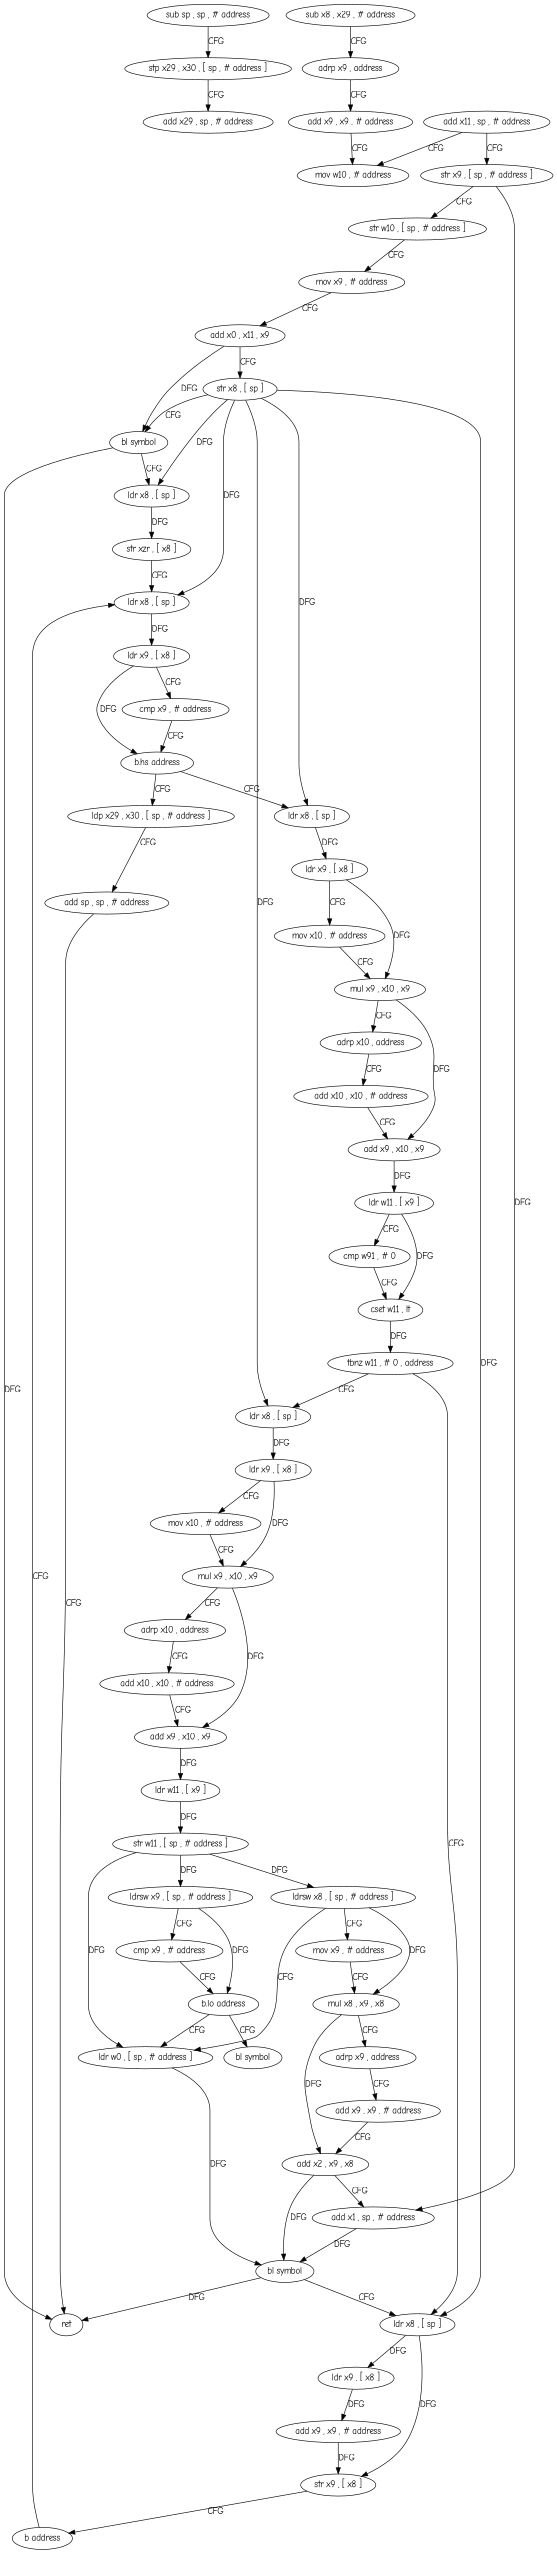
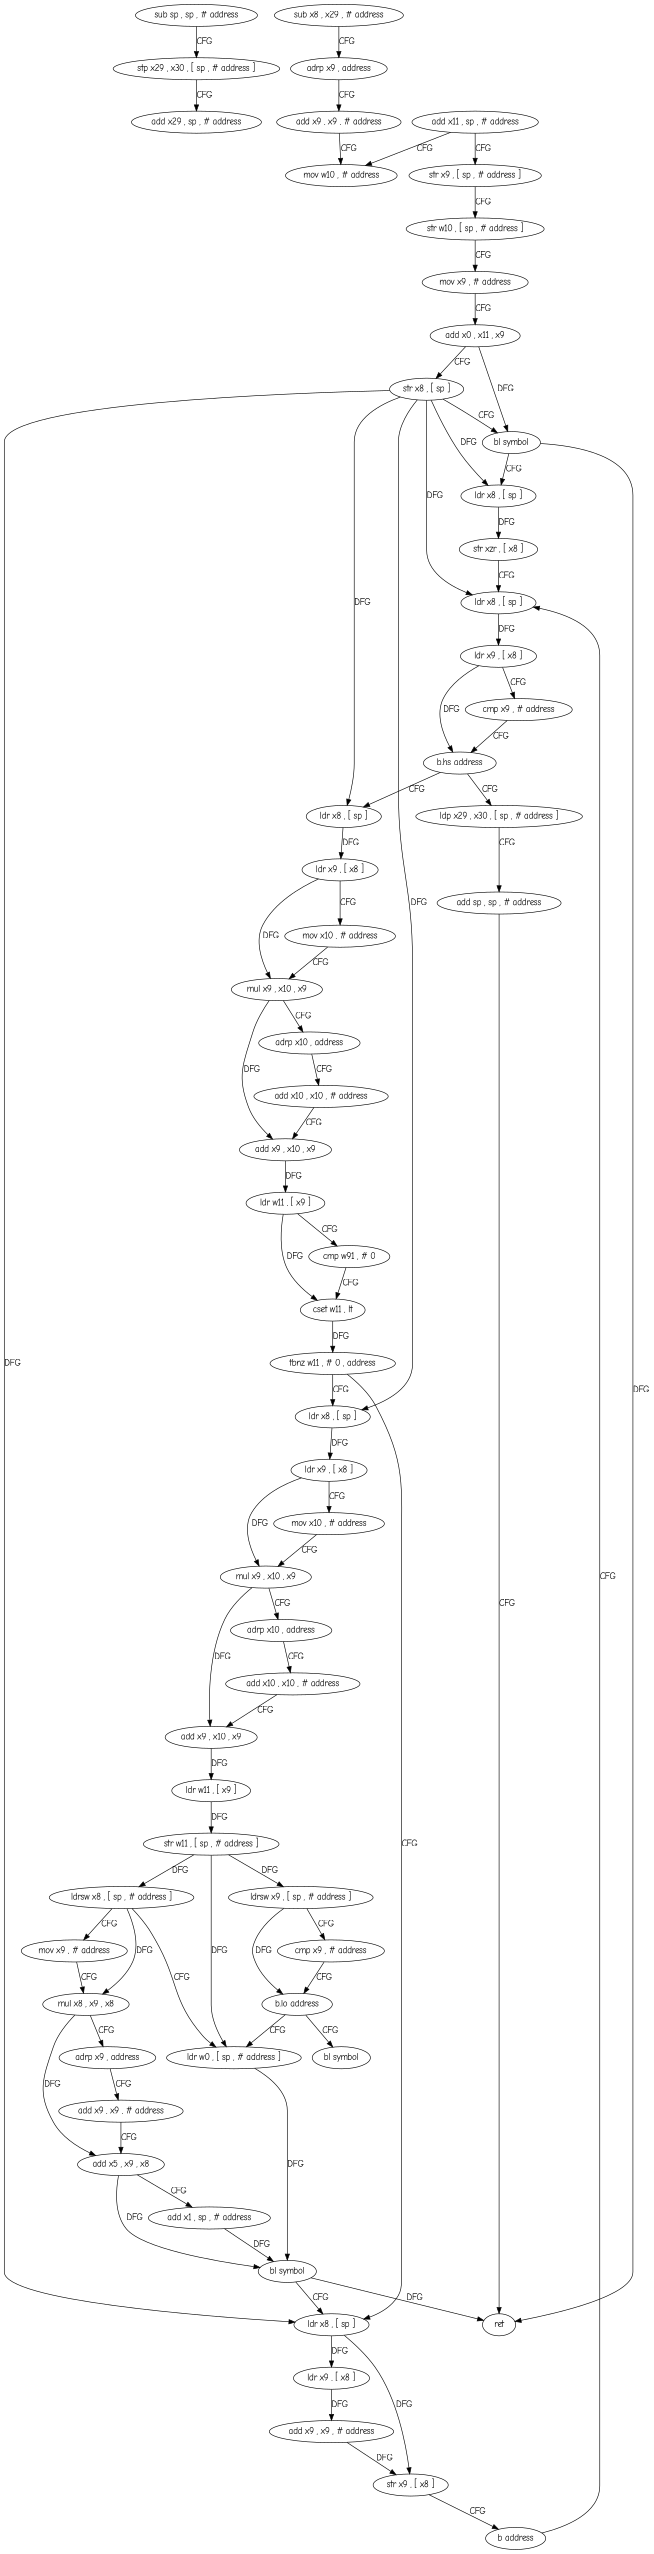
(514, 1227) -> none
(325, 2165) -> (121, 2165)
